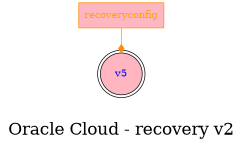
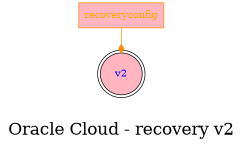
(121, 74) -> (121, 74)
